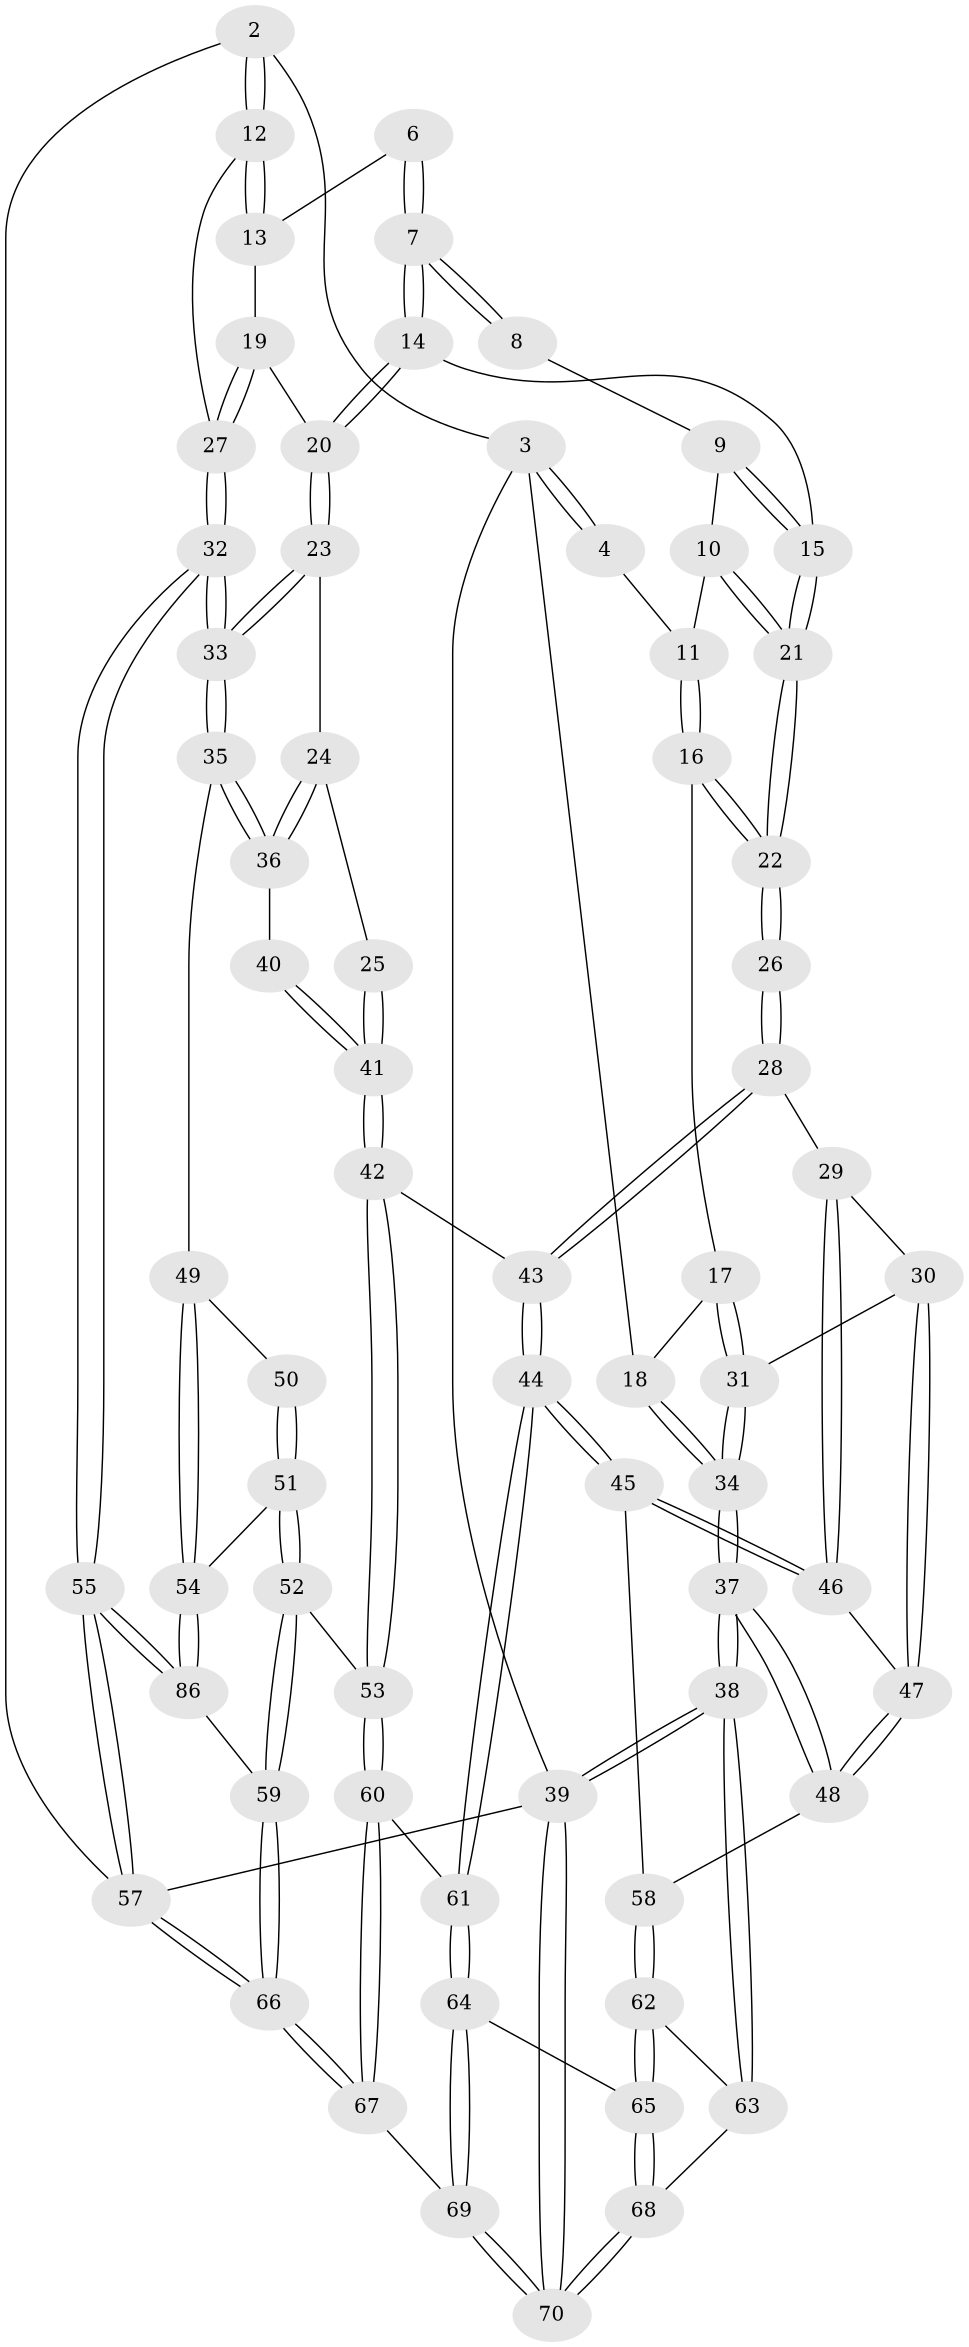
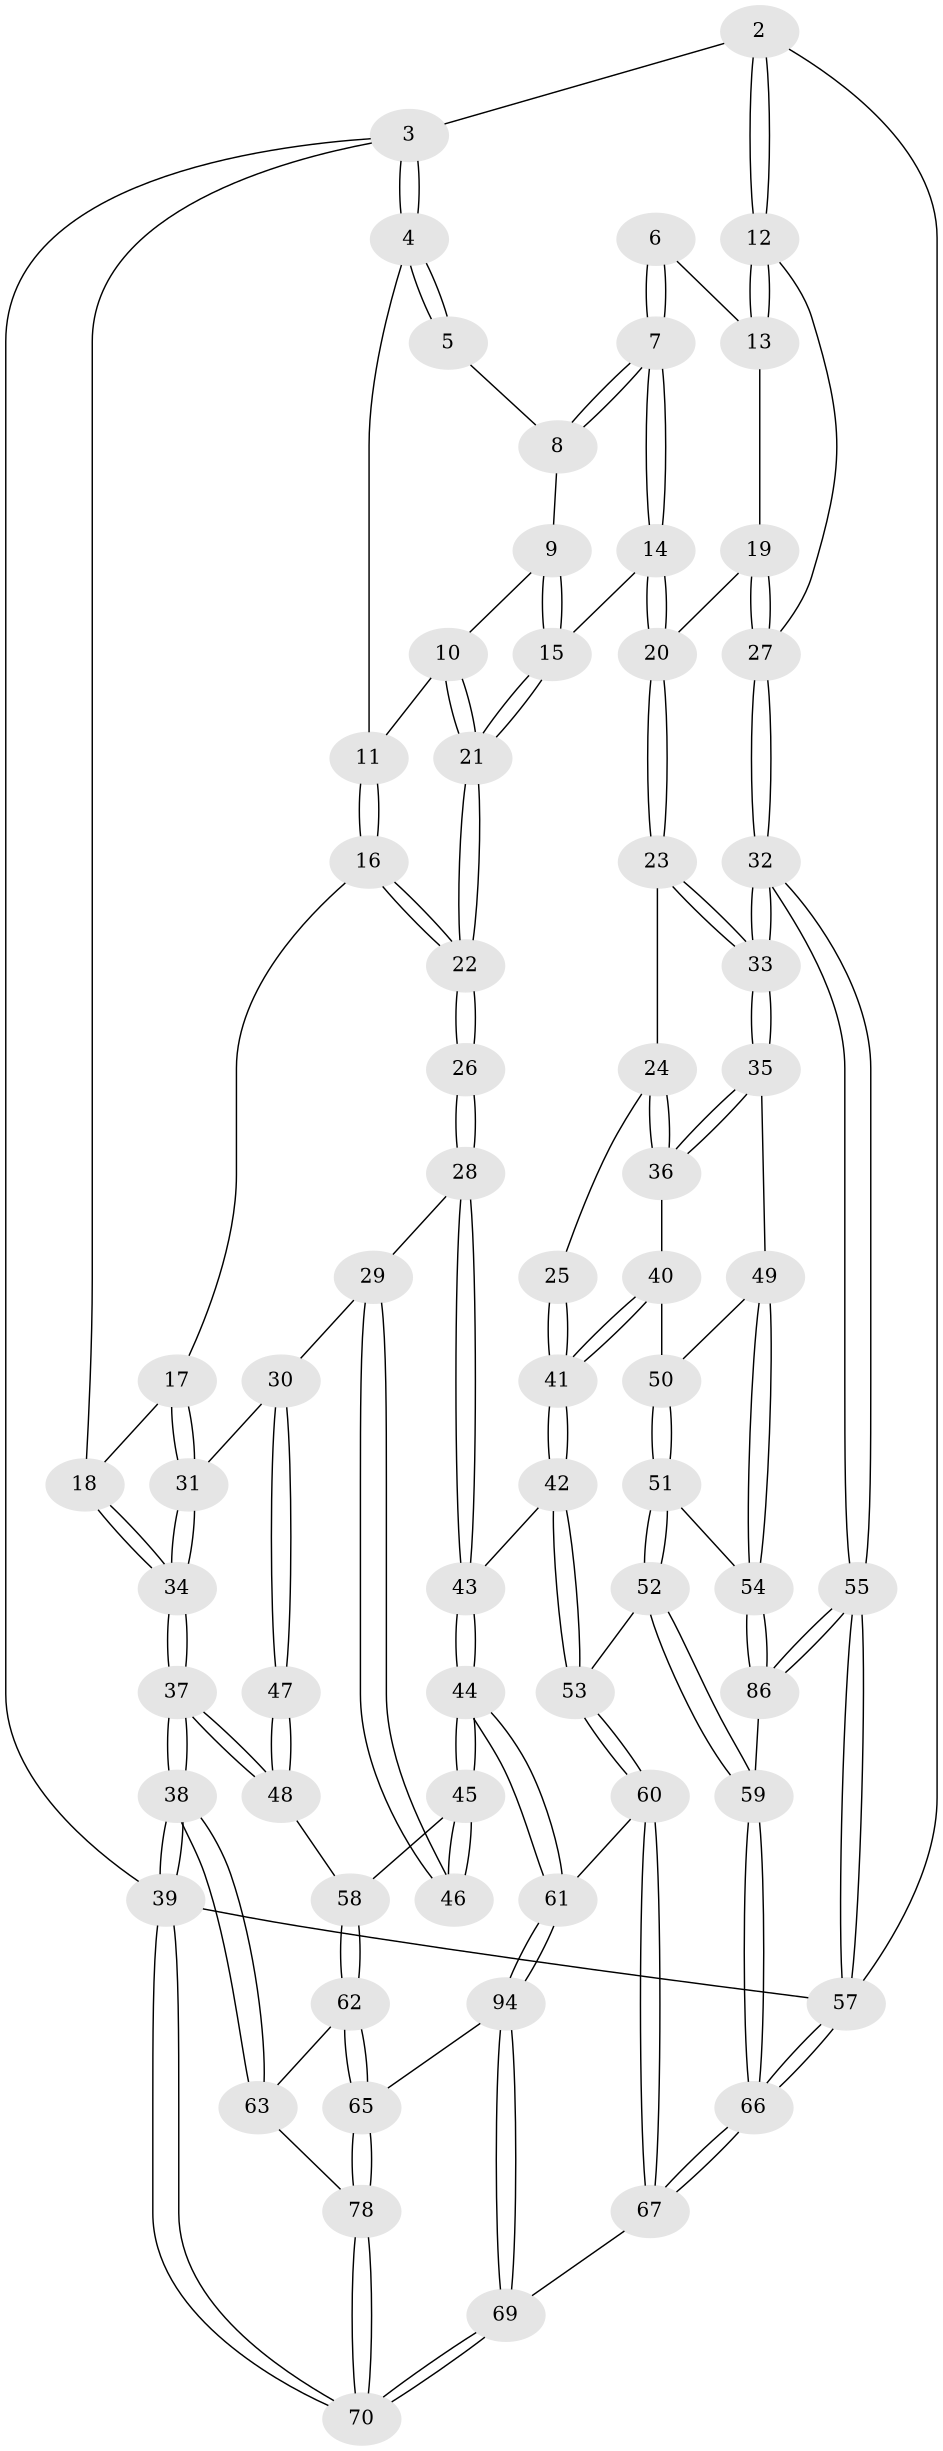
none -> (448, 343)
none -> (662, 1329)
(872, 1641) -> none
(460, 2004) -> (506, 2004)
(644, 2212) -> (362, 2212)
